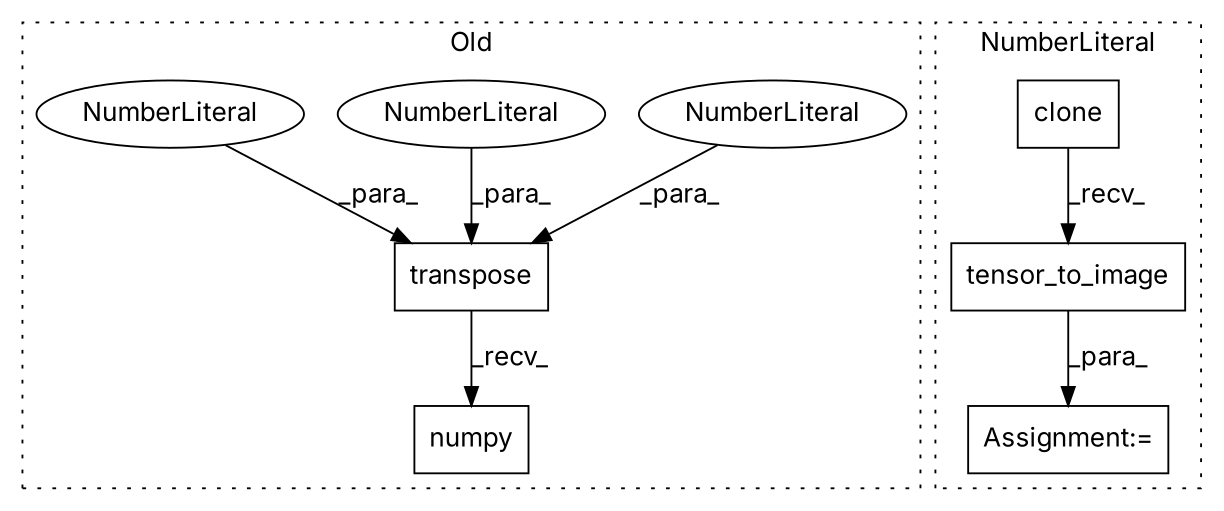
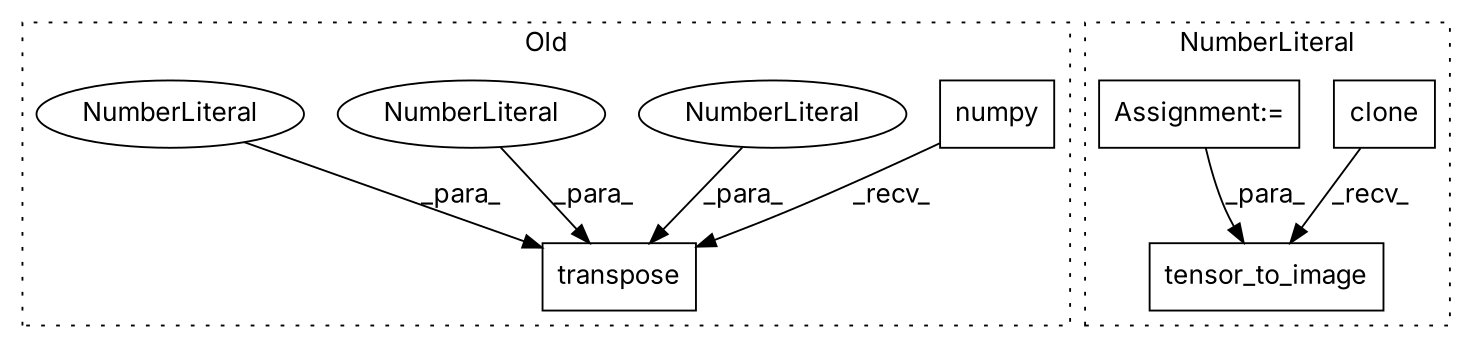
(471, 349) -> (828, 194)
(1068, 349) -> (1217, 188)
